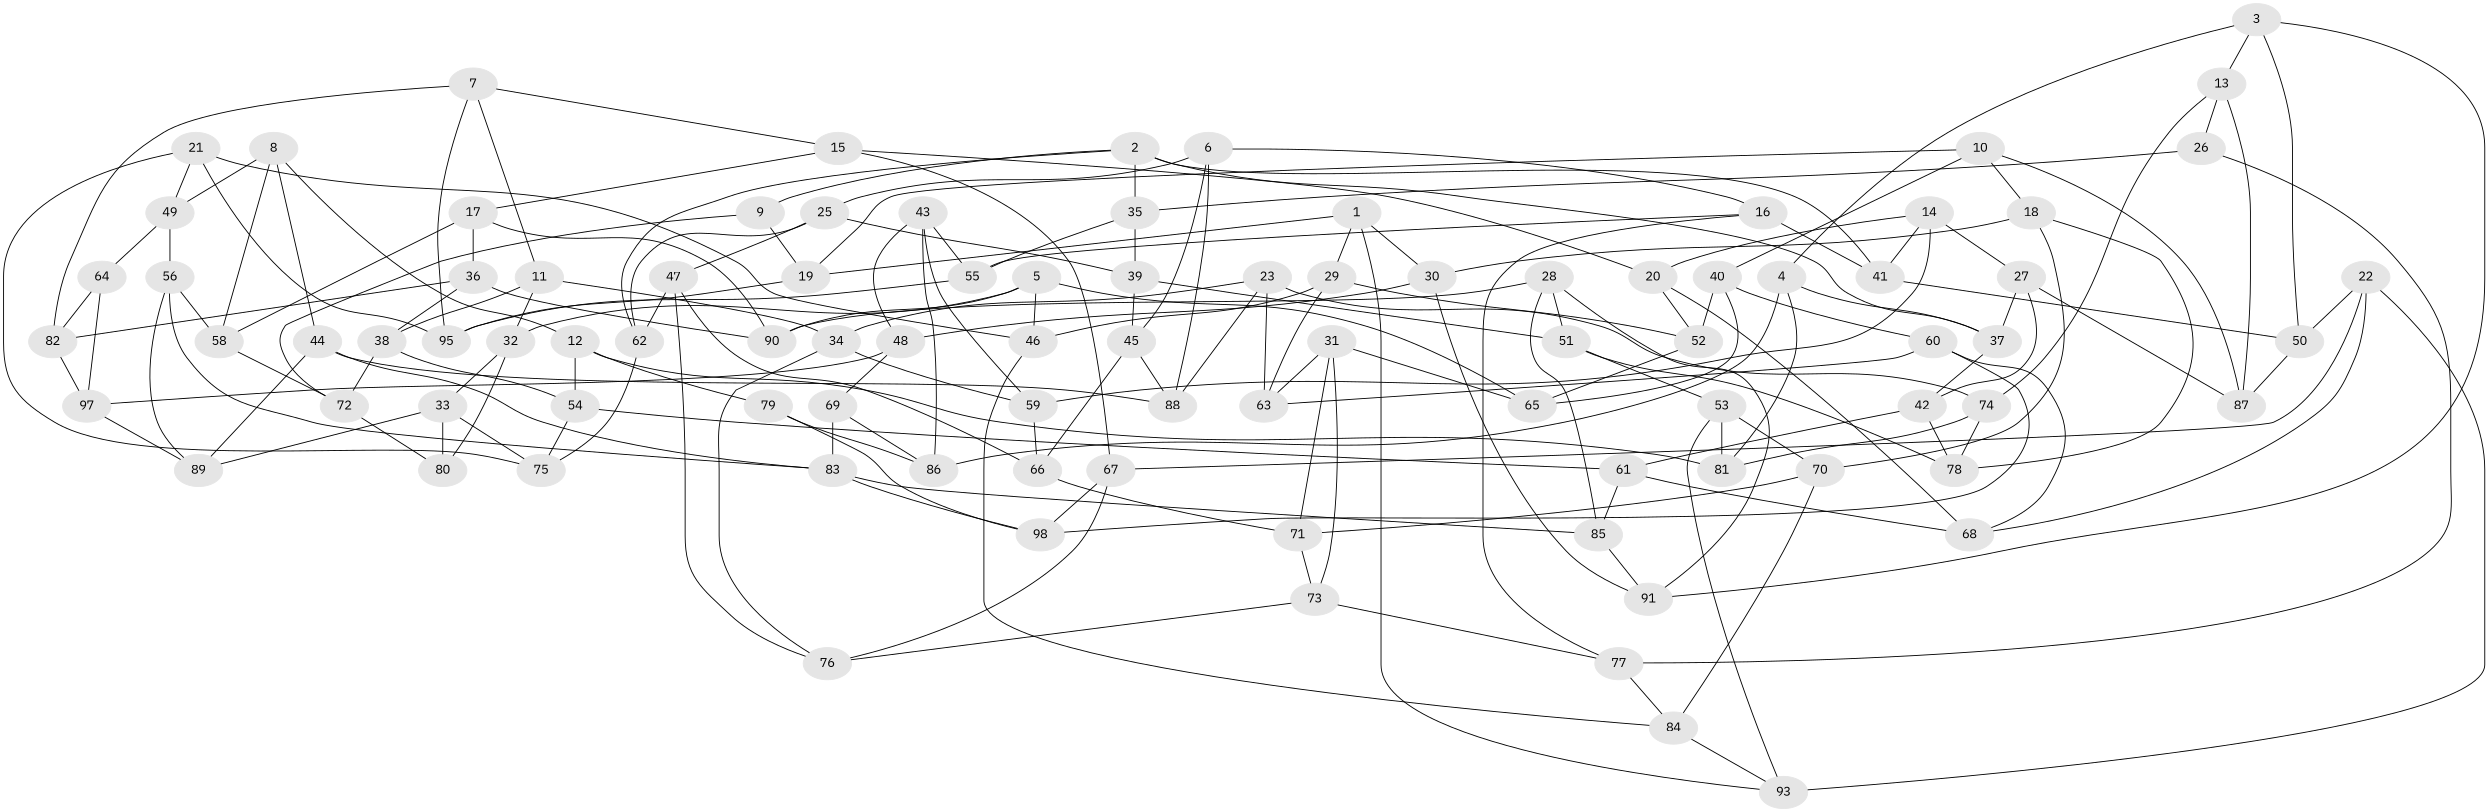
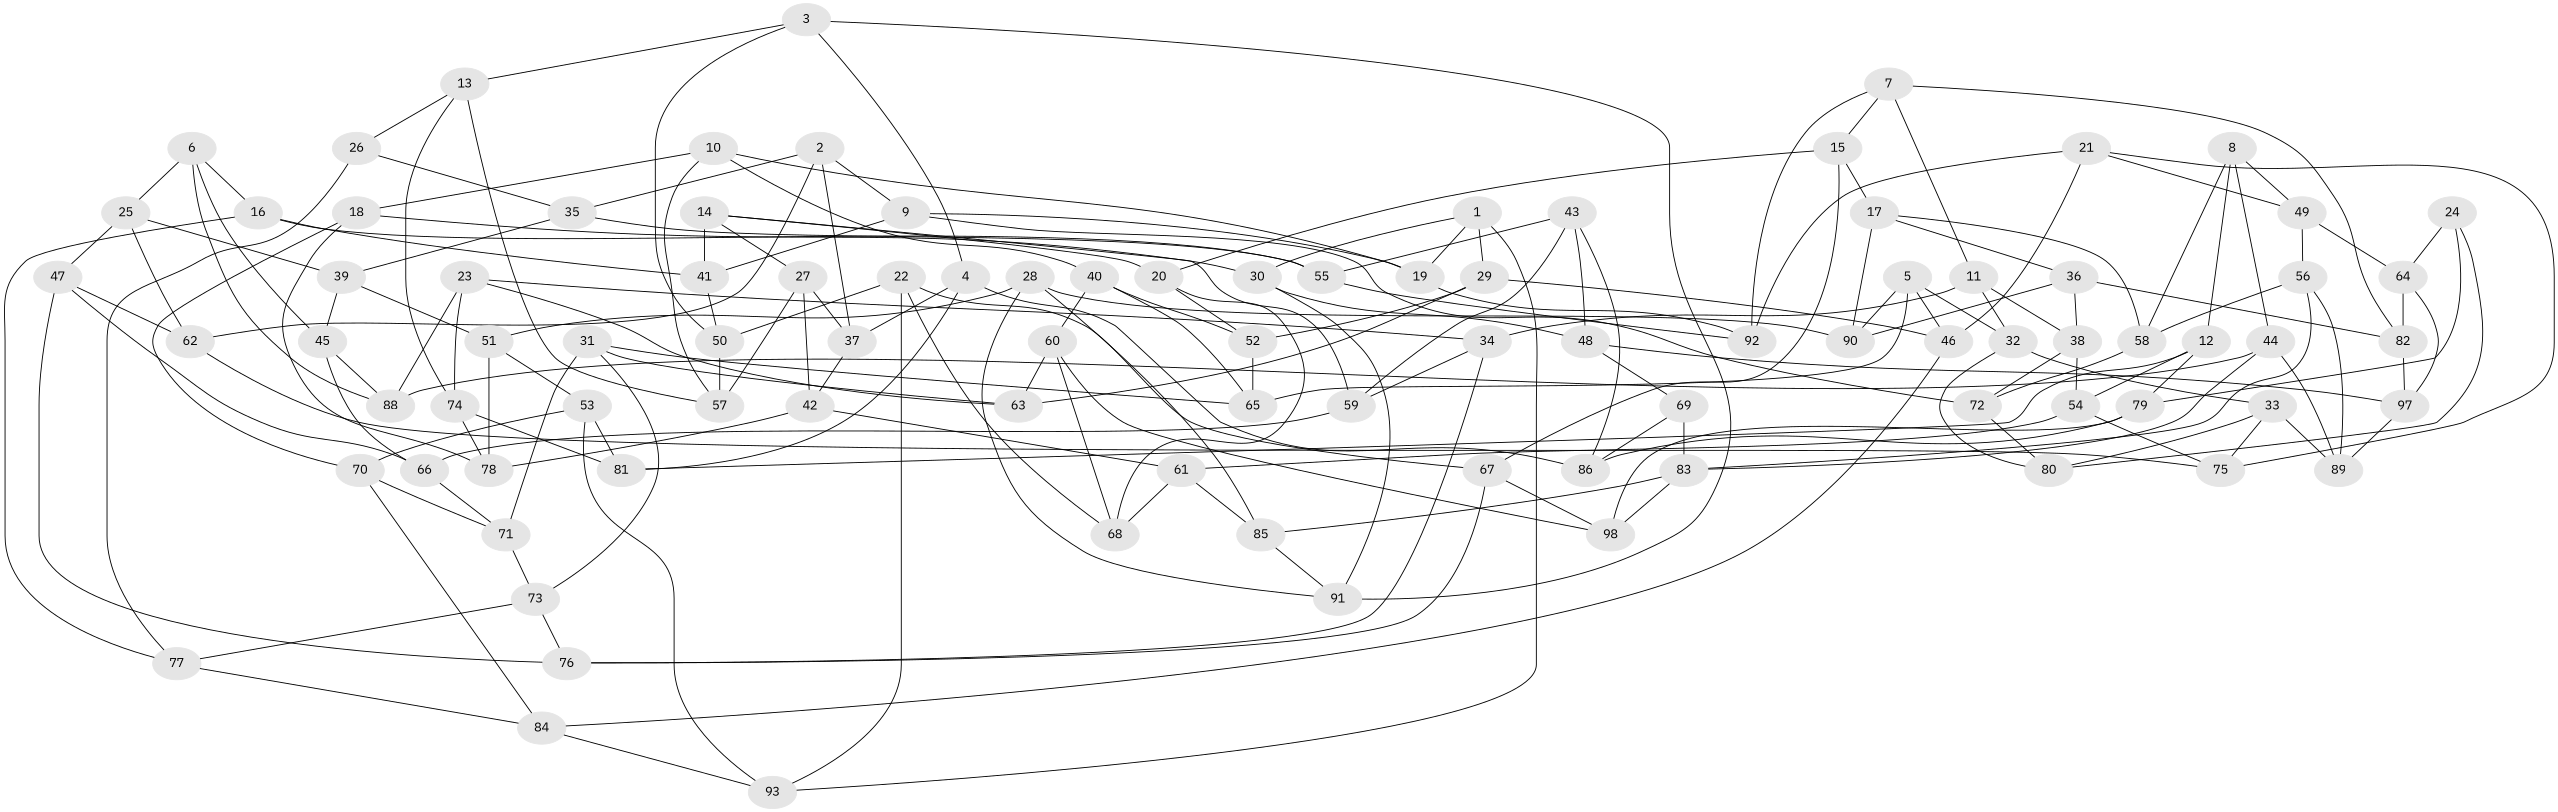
(1526, 171) -> (805, 245)
none -> (2452, 213)
(446, 342) -> (1752, 342)
(2241, 406) -> (720, 406)
